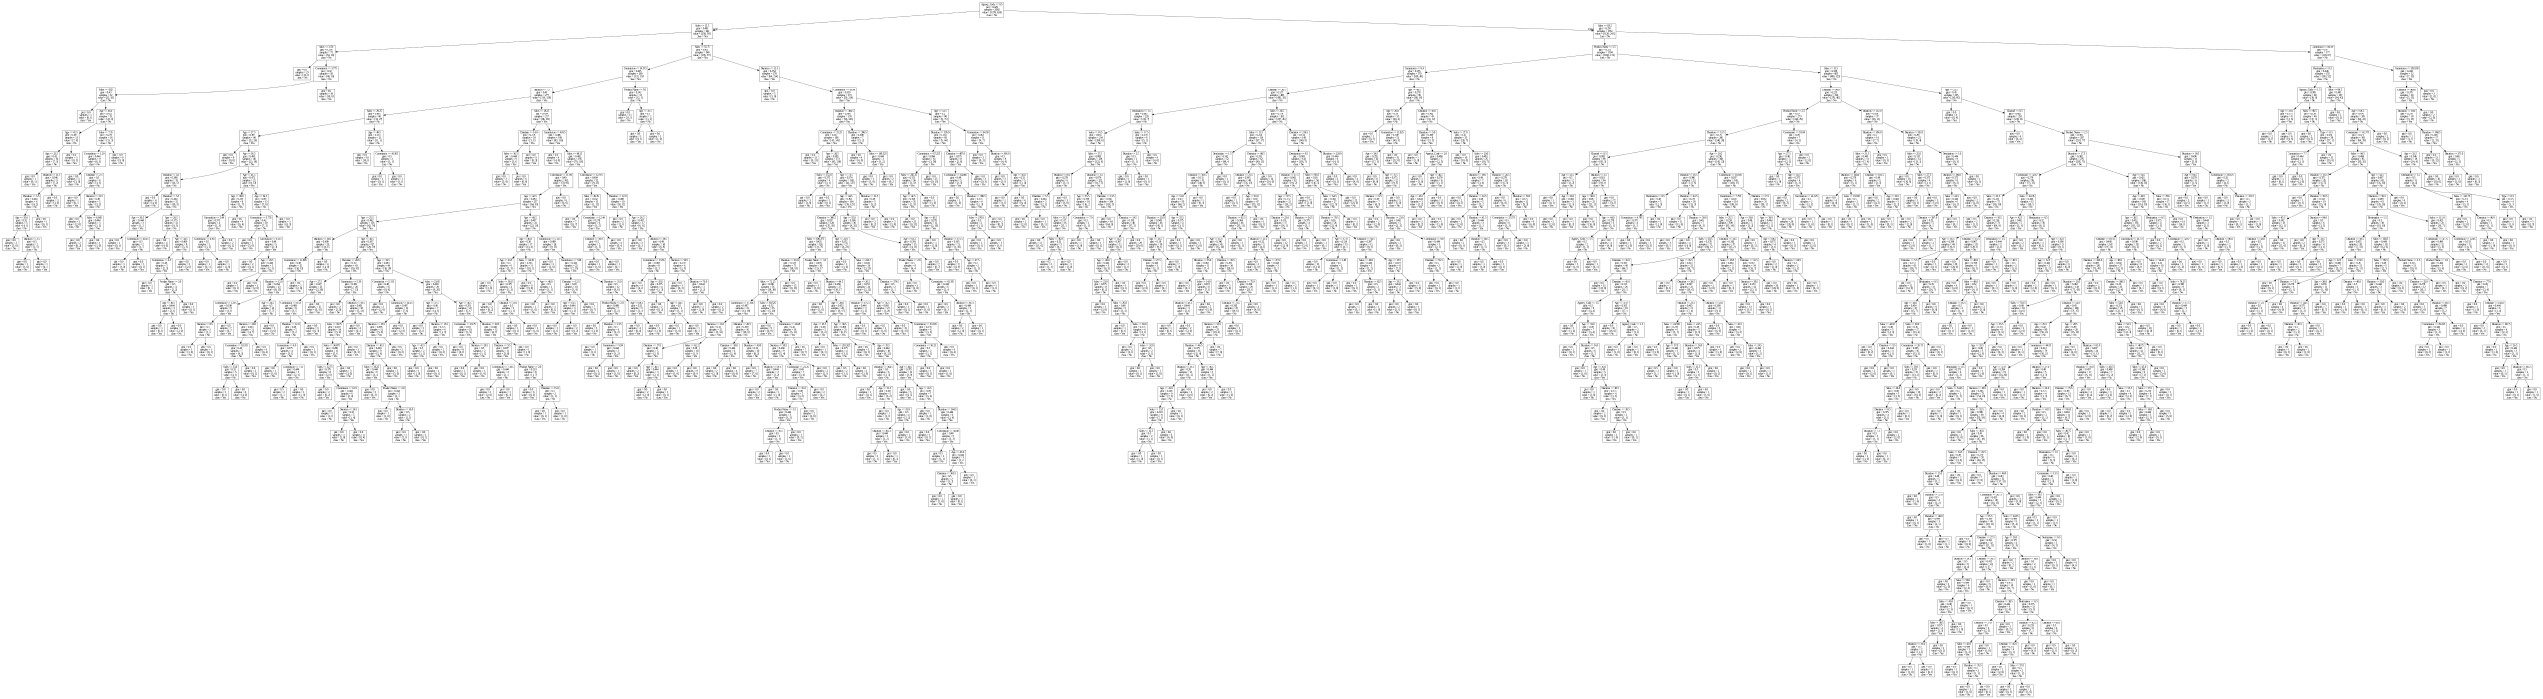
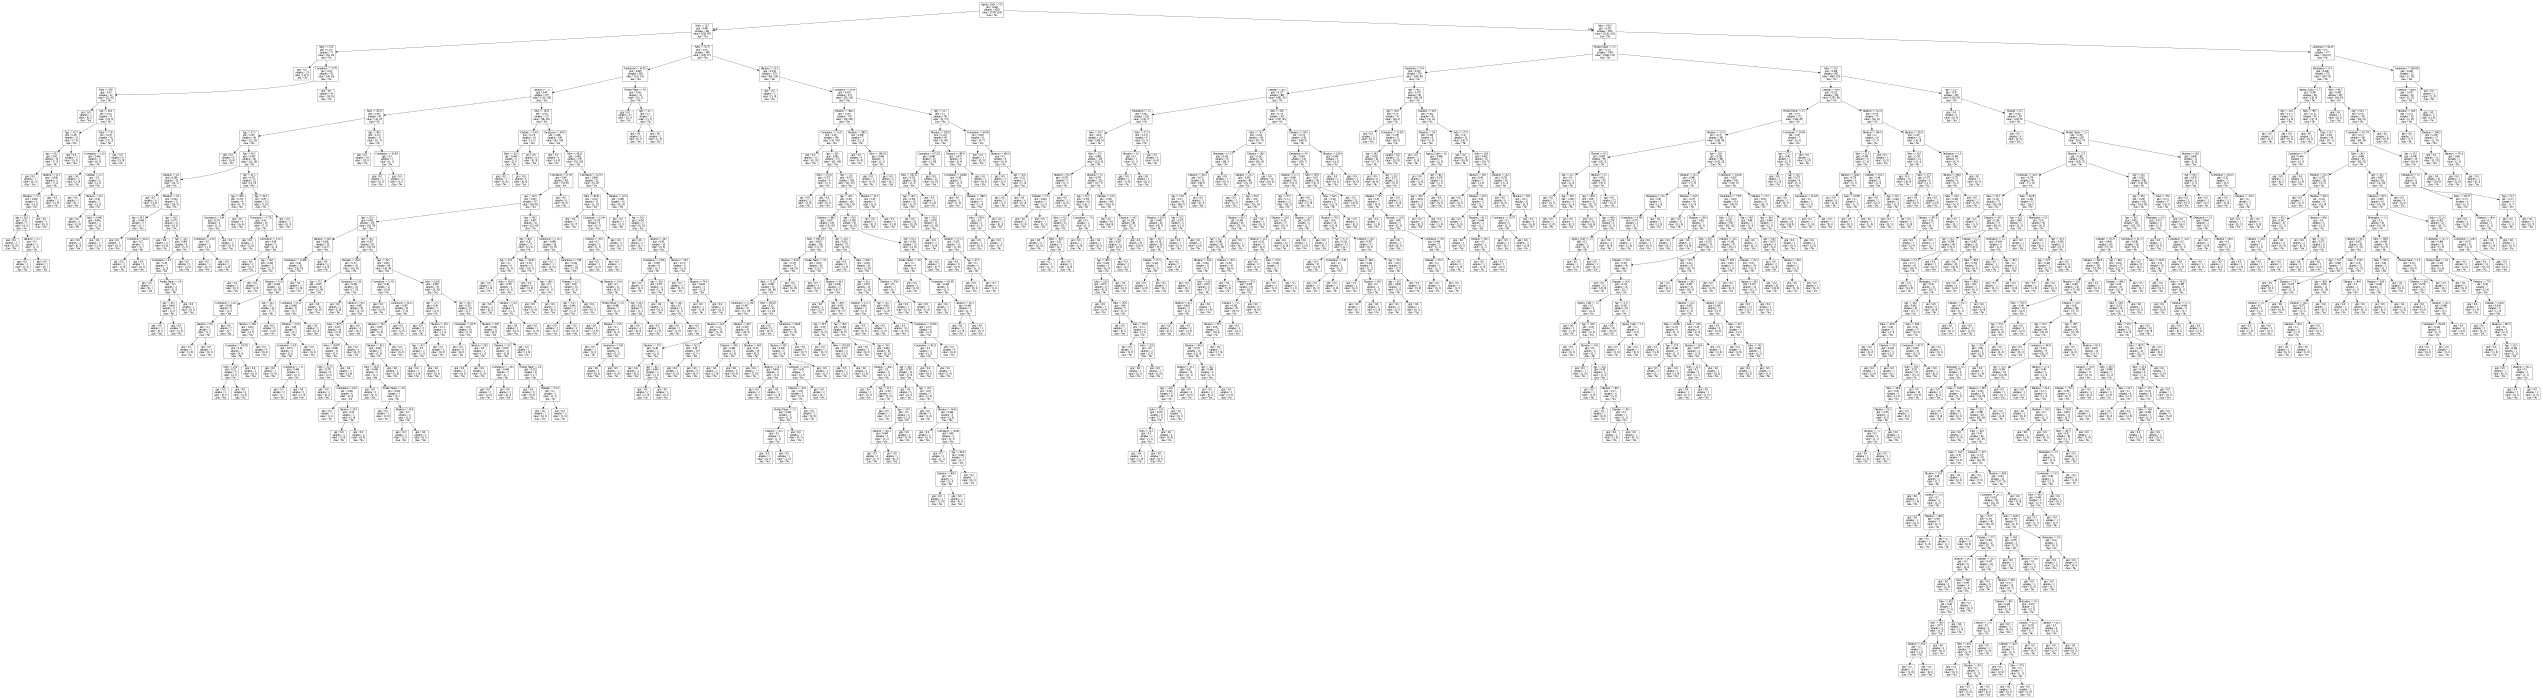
(1392, 159) -> (1392, 159)
(2326, 159) -> none
